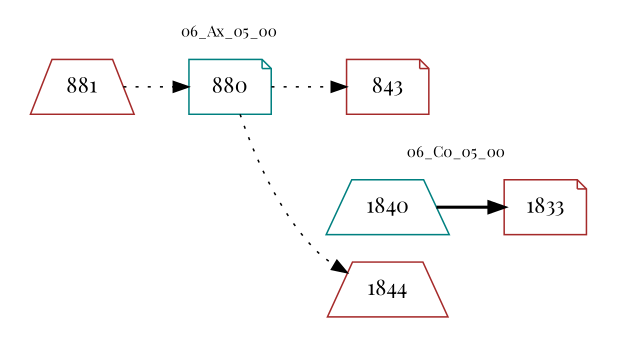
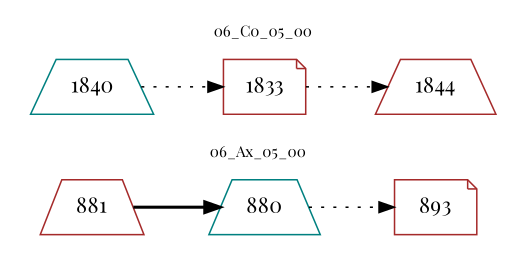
(148, 87) -> (169, 207)
(230, 87) -> (265, 207)
(388, 87) -> (436, 207)
(276, 197) -> (339, 87)
(462, 207) -> (174, 87)
